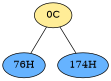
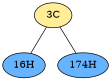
(53, 15) -> (53, 15)
(24, 65) -> (24, 65)
